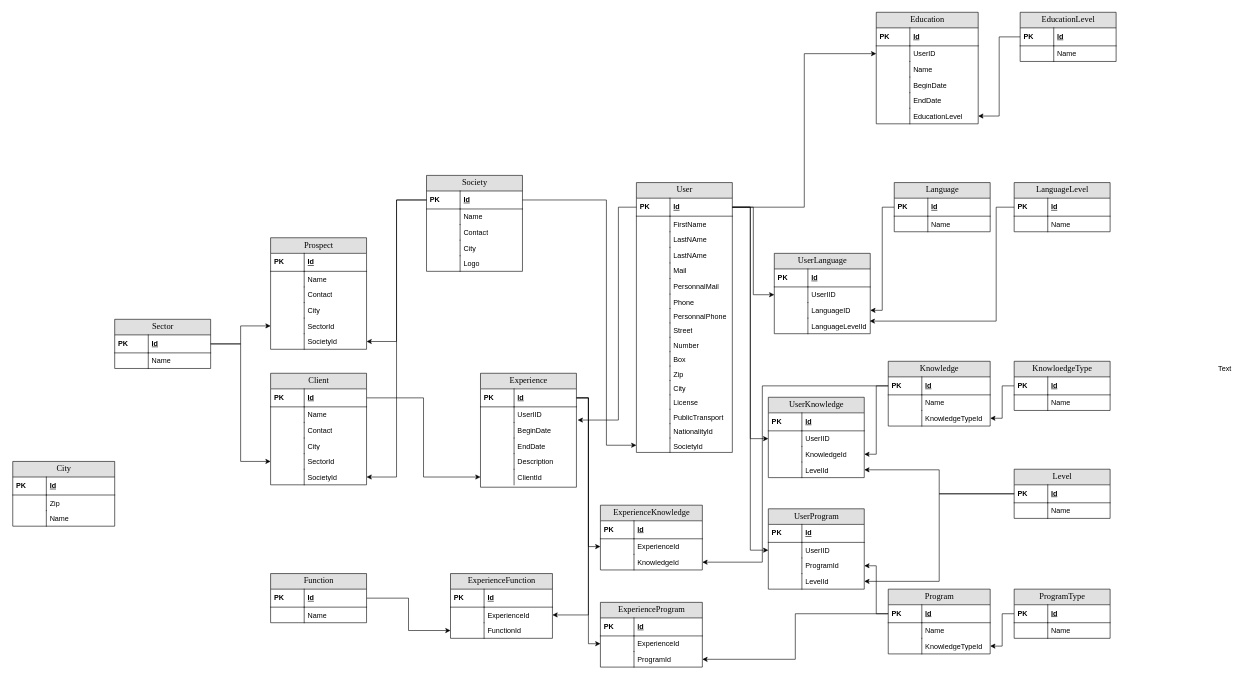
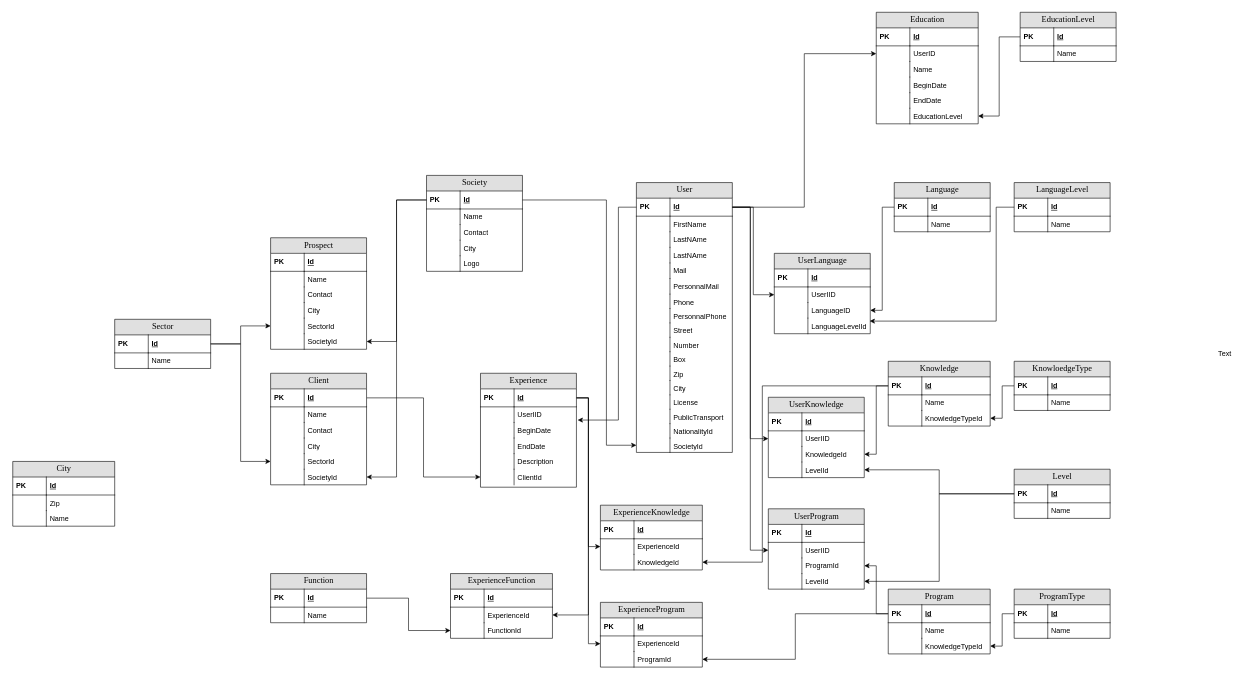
(1225, 369) -> (1225, 354)
